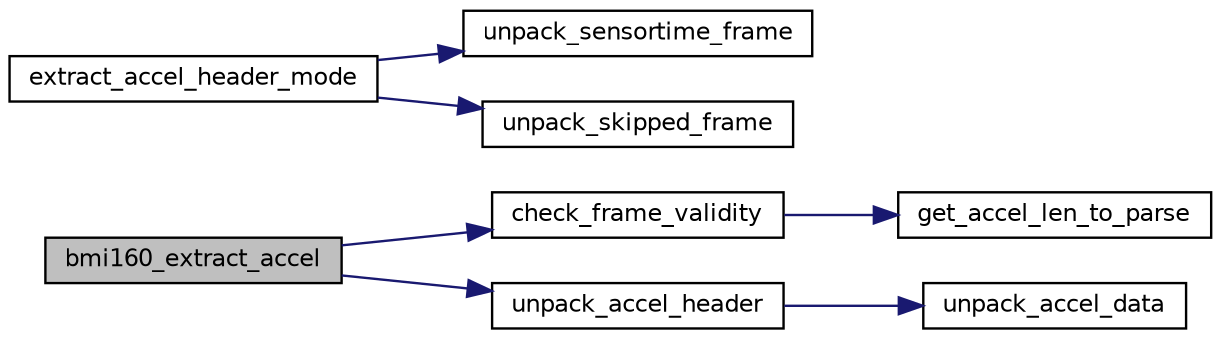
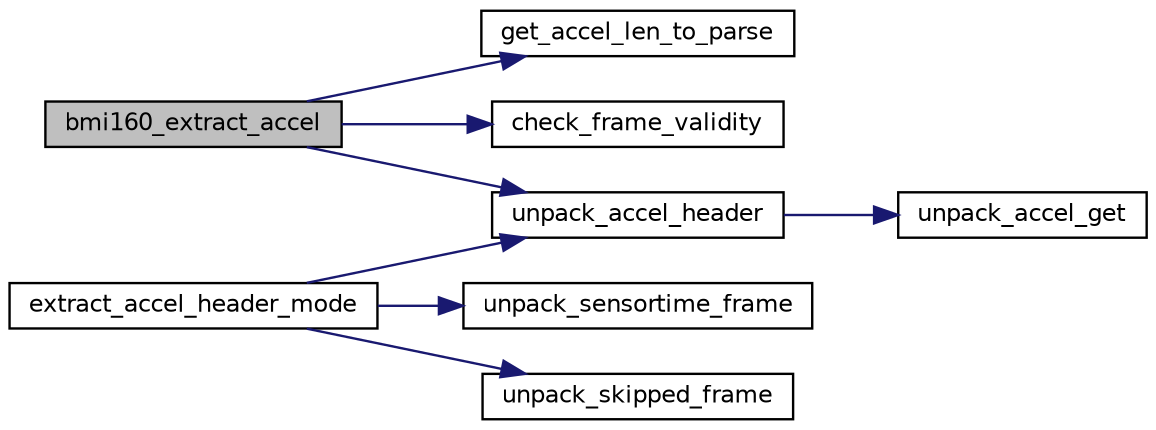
(829, 215) -> (404, 81)
none -> (404, 263)
(1055, 306) -> (1022, 215)
